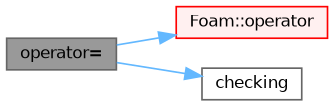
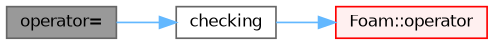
(138, 41) -> (297, 22)
